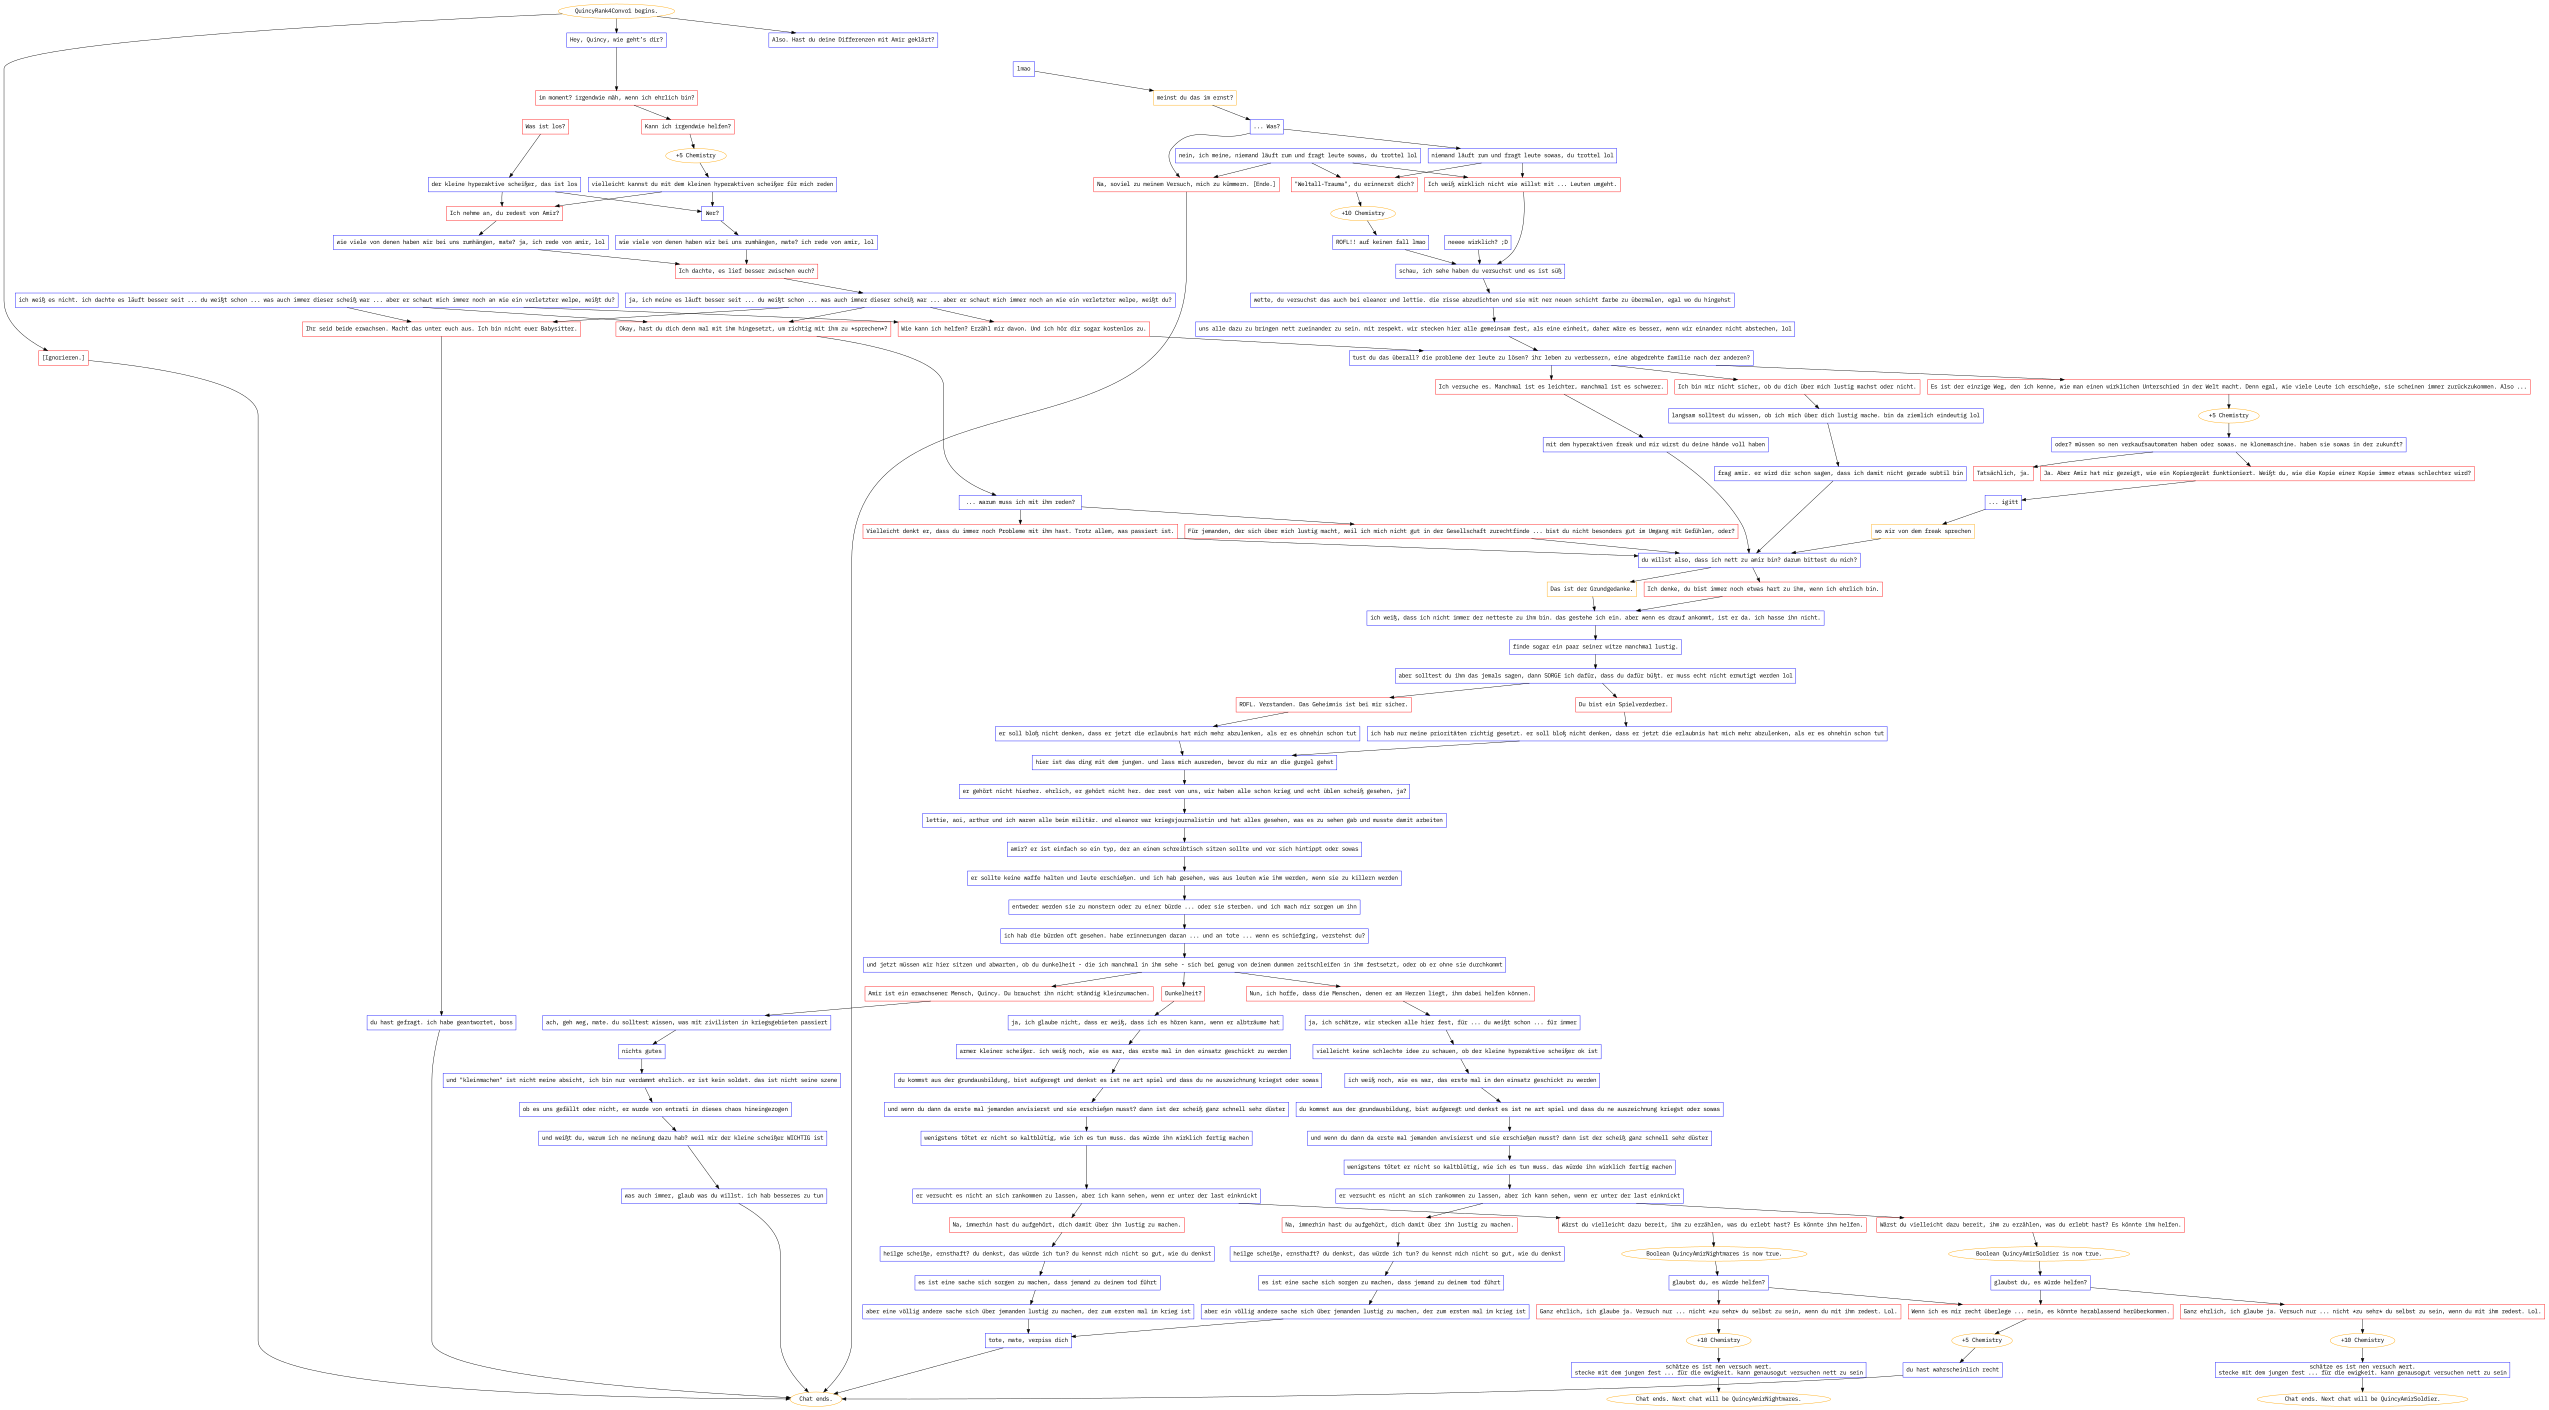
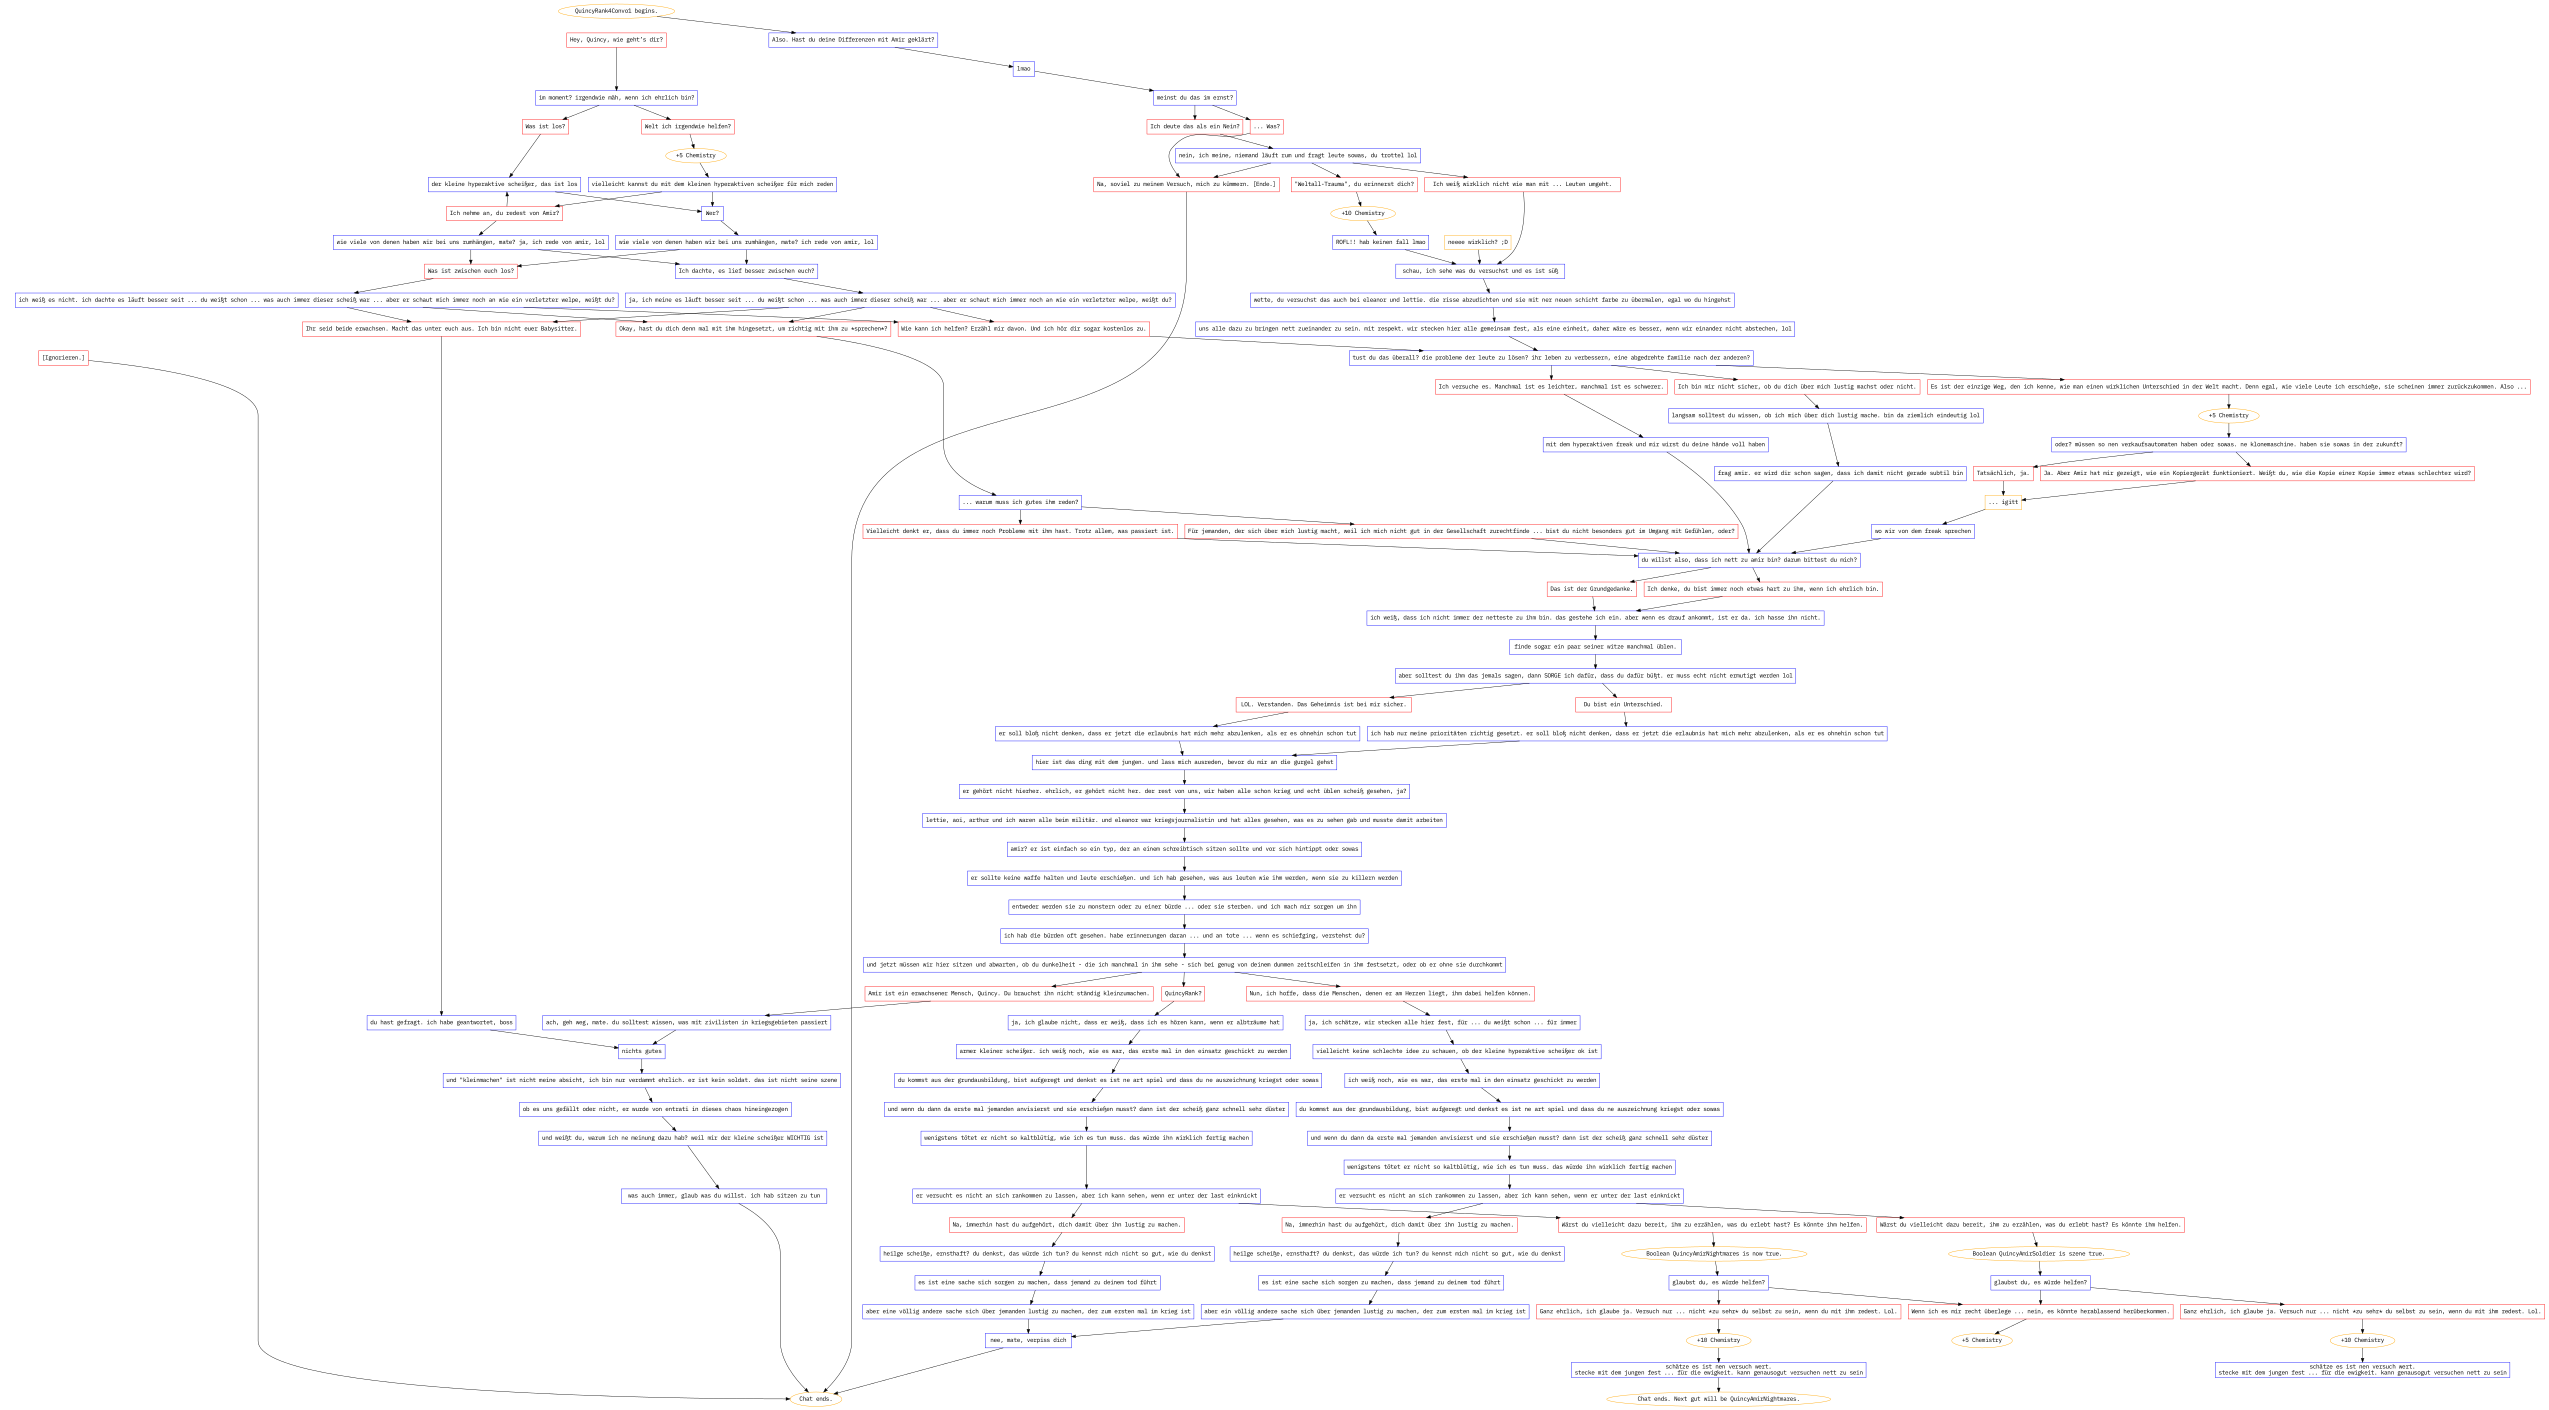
(617, 24) -> none
(617, 40) -> (617, 40)
(133, 42) -> none
none -> (952, 57)
(617, 98) -> (617, 98)
(1195, 98) -> (1195, 98)
none -> (583, 112)
(688, 127) -> (688, 127)
none -> (1195, 127)
(1267, 127) -> (1267, 127)
(1522, 156) -> none
(1522, 185) -> (1522, 185)
(502, 197) -> (507, 201)
(1381, 242) -> (1381, 242)
(1478, 242) -> (1478, 242)
none -> (471, 271)
(747, 271) -> (747, 271)
(1480, 271) -> (1480, 271)
none -> (2003, 486)
(1020, 503) -> (1020, 503)
(2003, 503) -> (2003, 503)
(1923, 531) -> (1923, 531)
(1592, 589) -> (1592, 589)
(1596, 647) -> (1596, 647)
(1324, 705) -> (1324, 705)
(1624, 705) -> (1624, 705)
(1183, 994) -> (1183, 994)
(724, 1196) -> (724, 1196)
(2039, 1254) -> (2039, 1254)
(1028, 1341) -> (1028, 1341)
(452, 1357) -> (552, 1039)
(1953, 1370) -> none
(1719, 1399) -> (1719, 1399)
(2363, 1399) -> none
